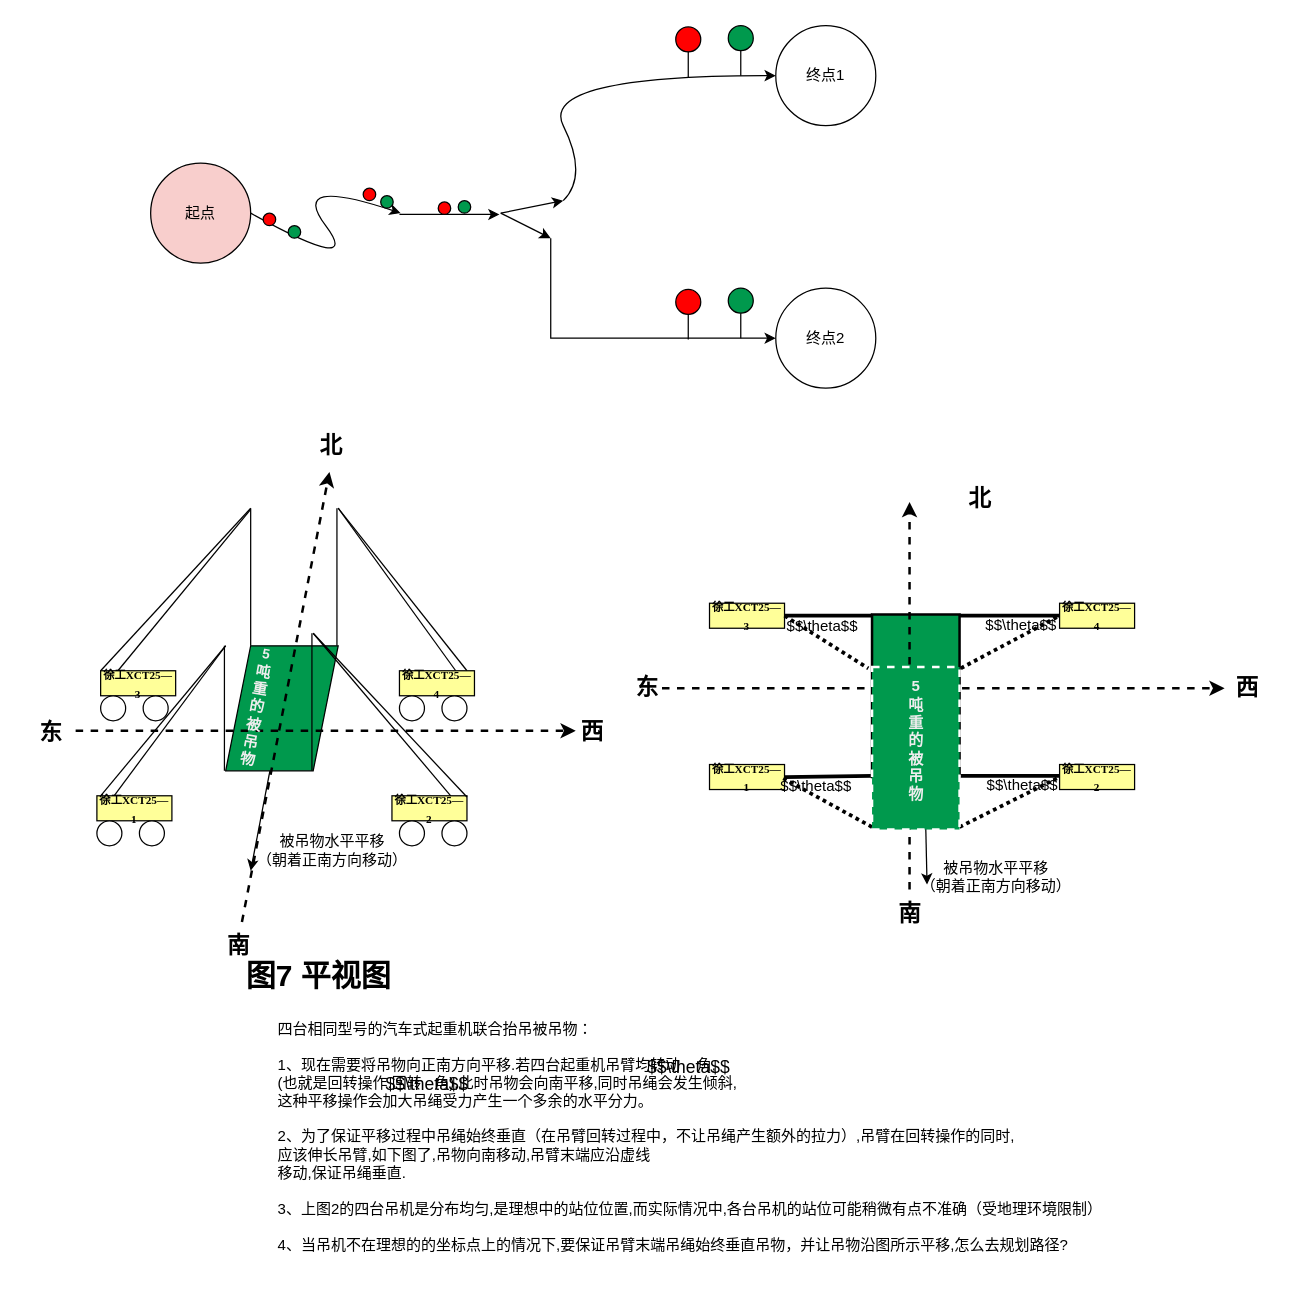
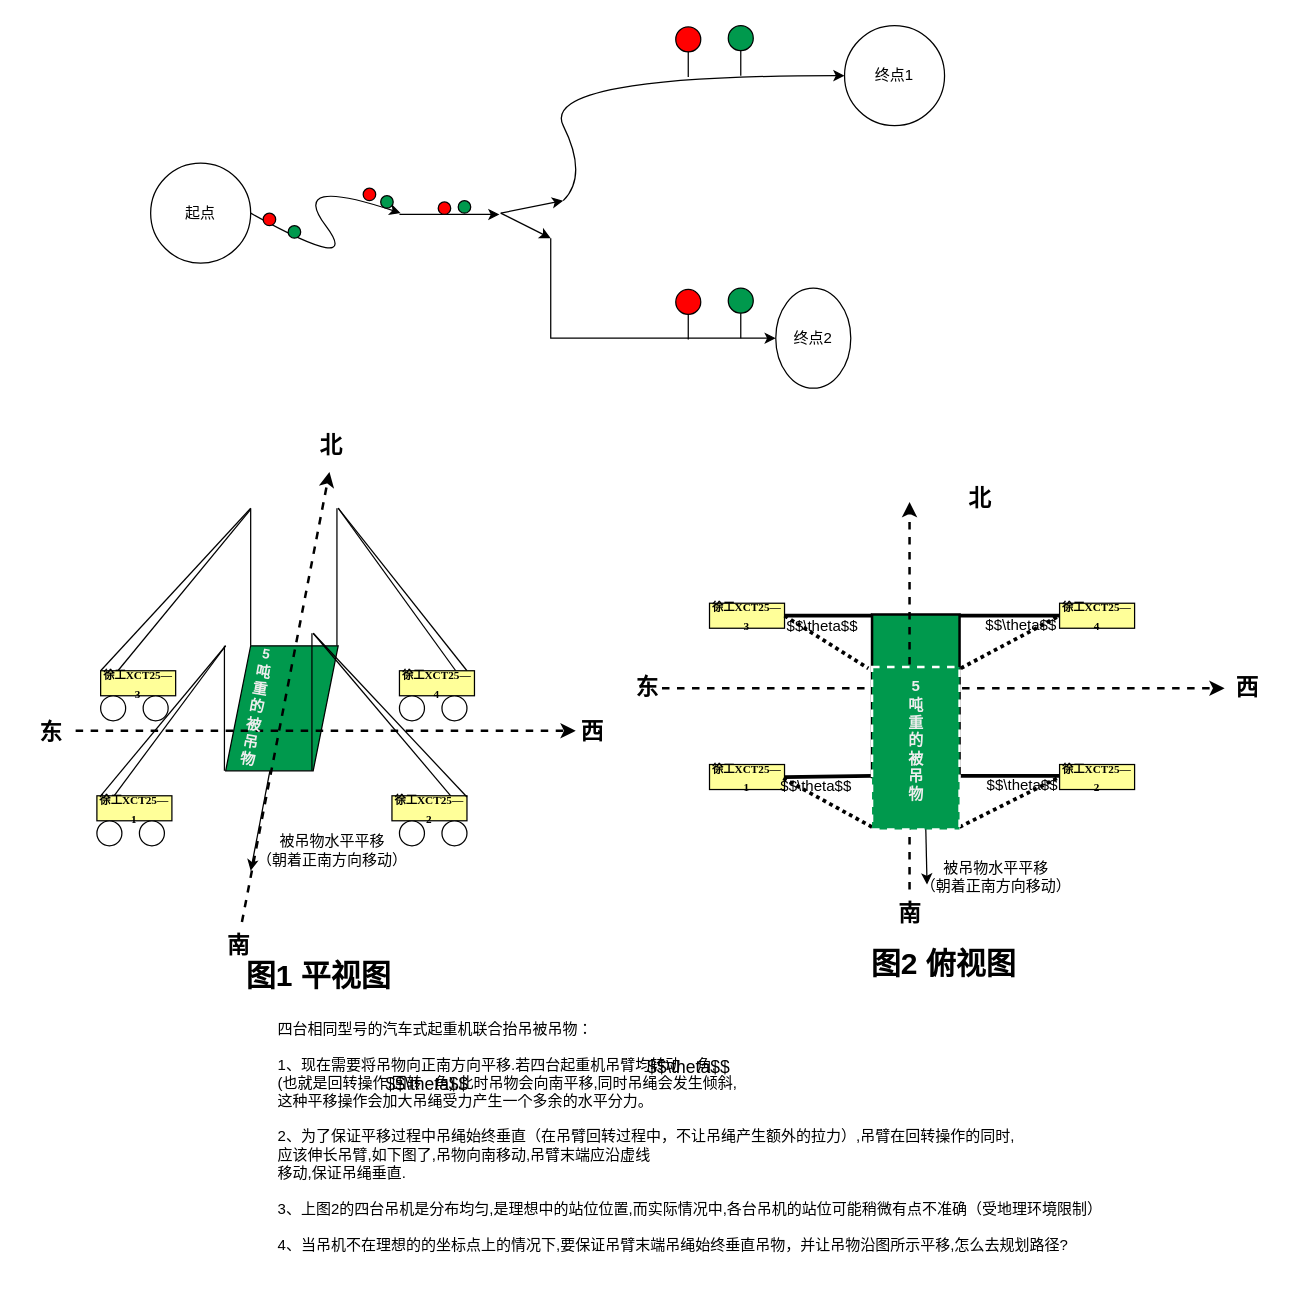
(826, 76) -> (894, 76)
(201, 213) -> (201, 213)
(826, 338) -> (813, 338)
none -> (943, 964)
(319, 977) -> (319, 977)
